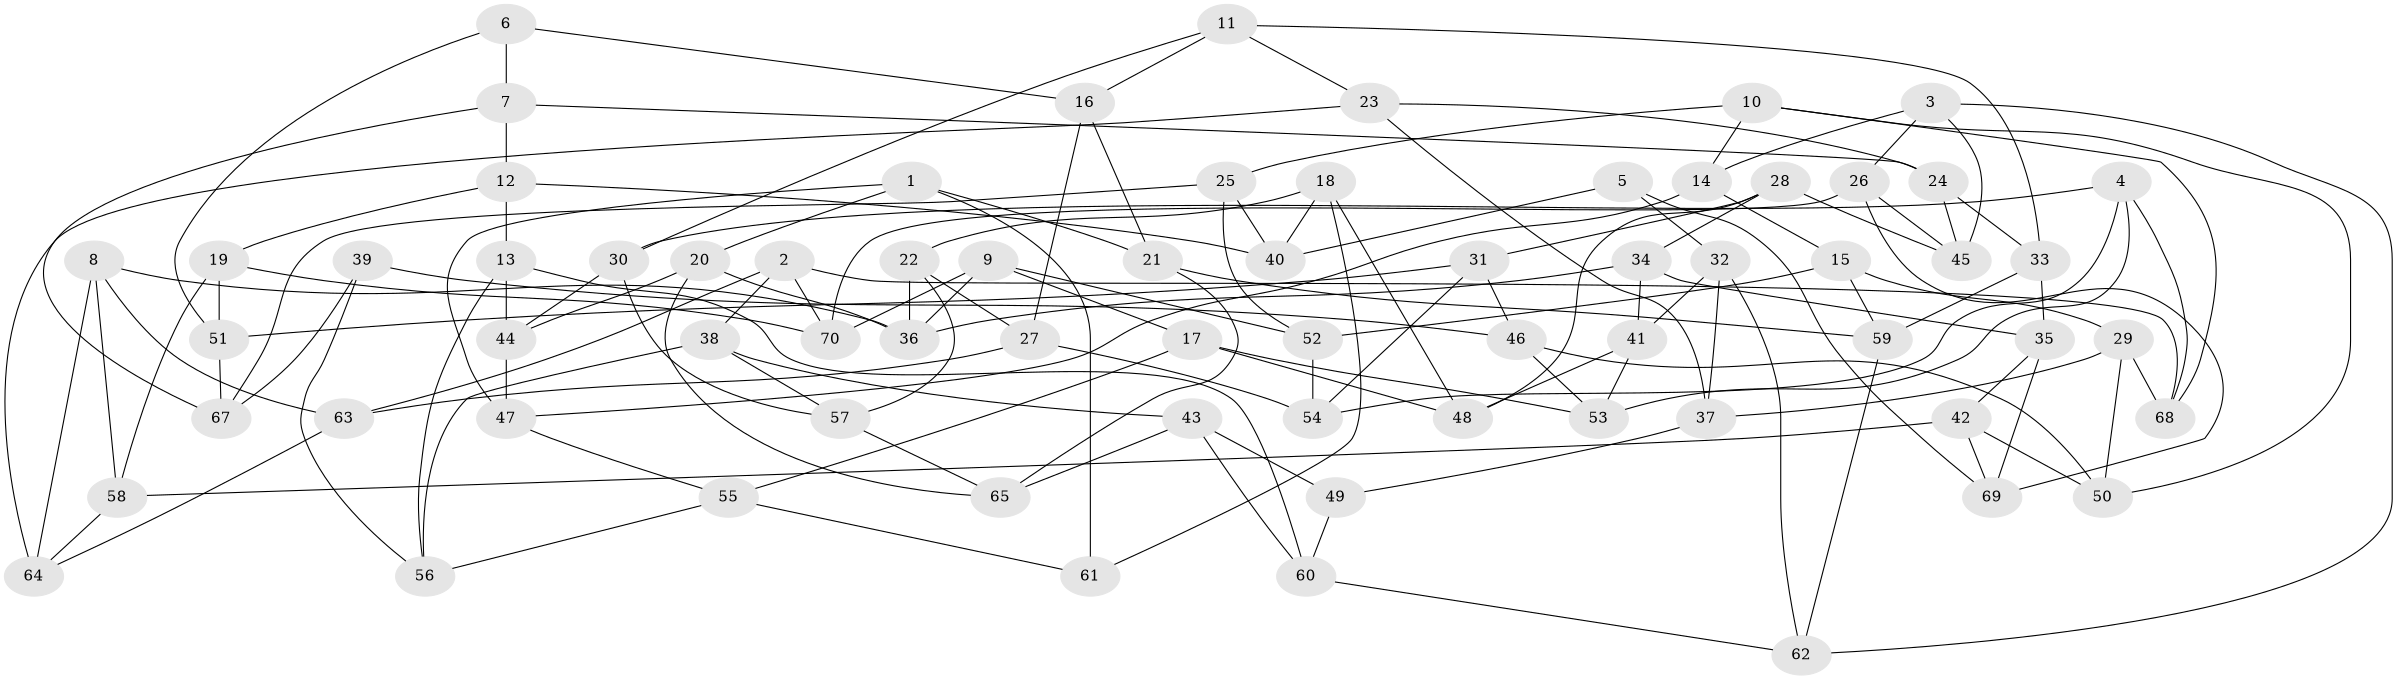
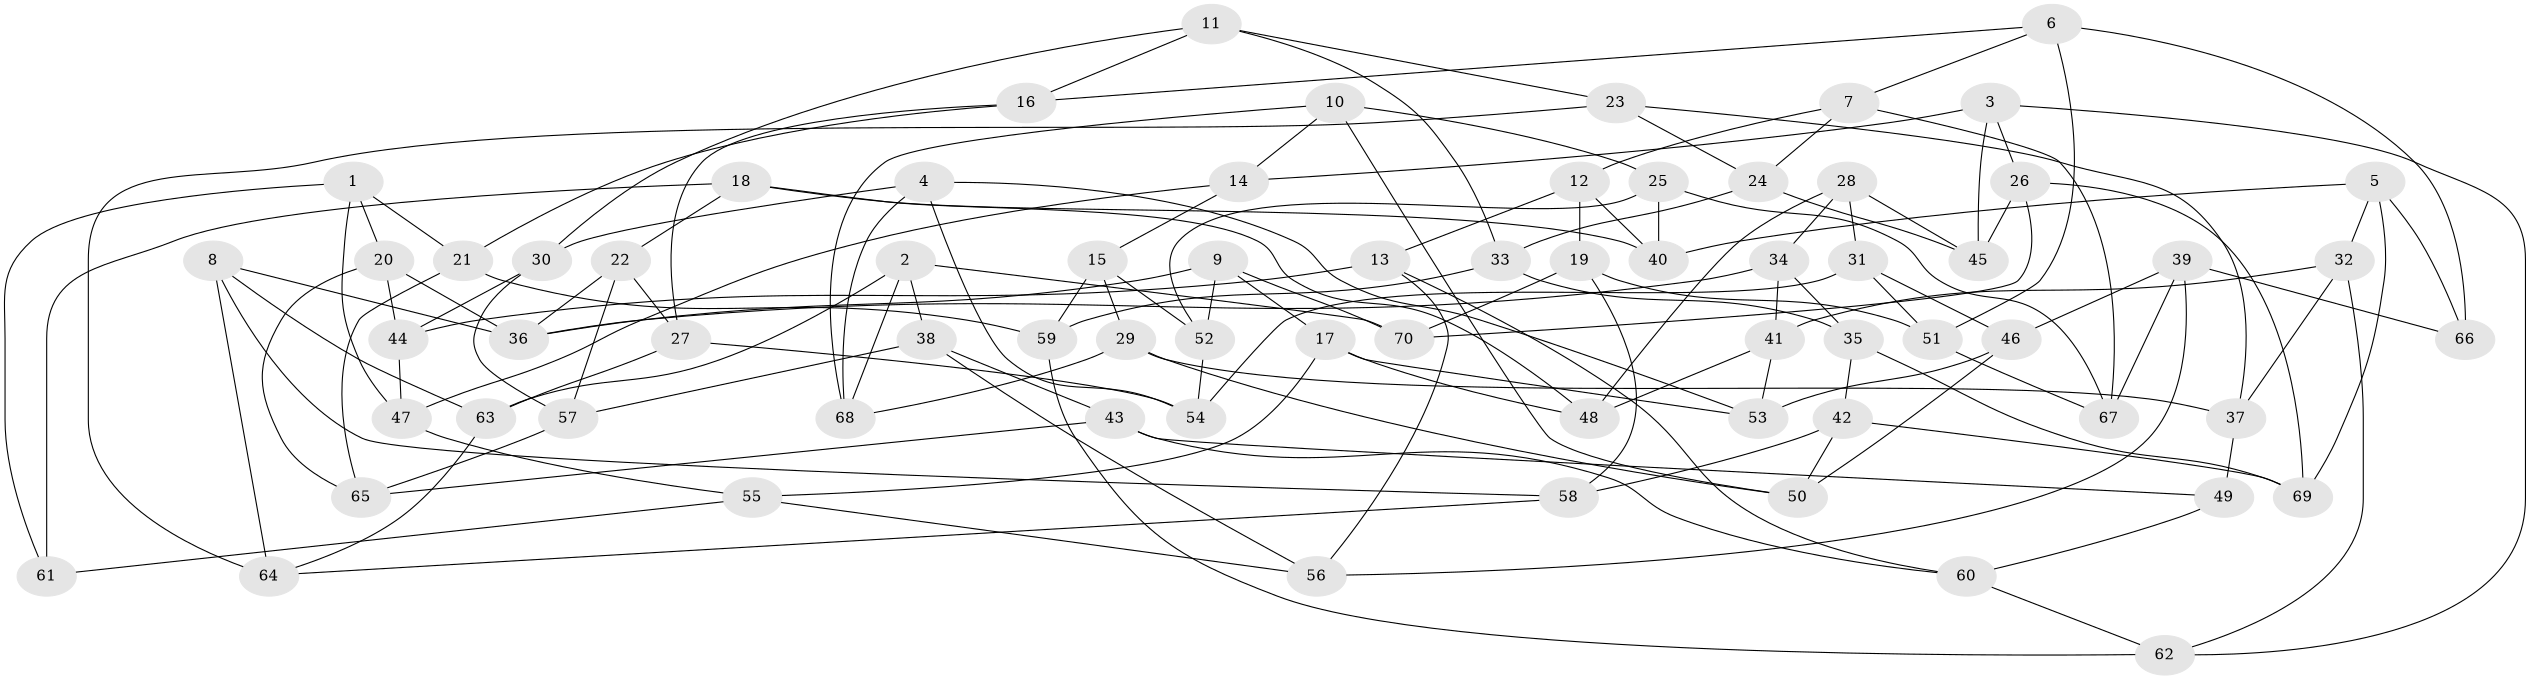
none -> (2465, 340)
